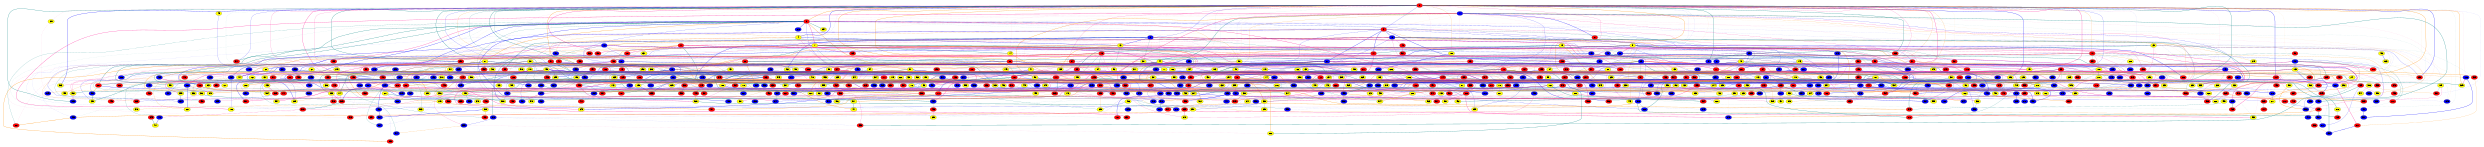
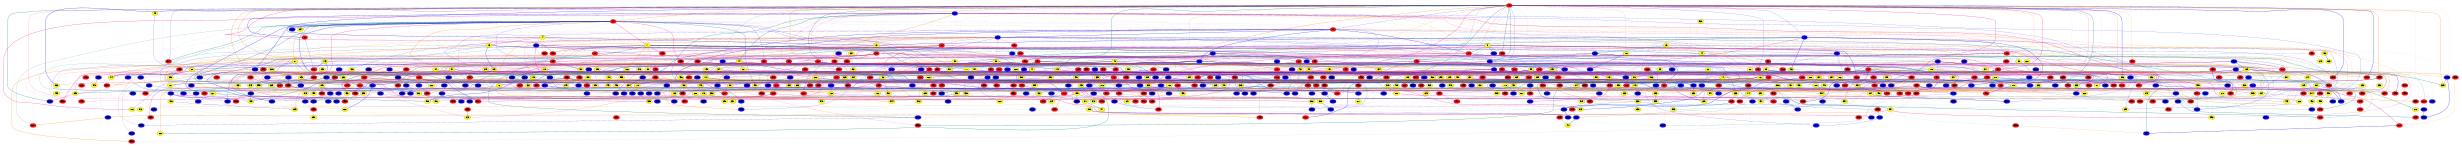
none -> (516, 41)
(1791, 97) -> none
